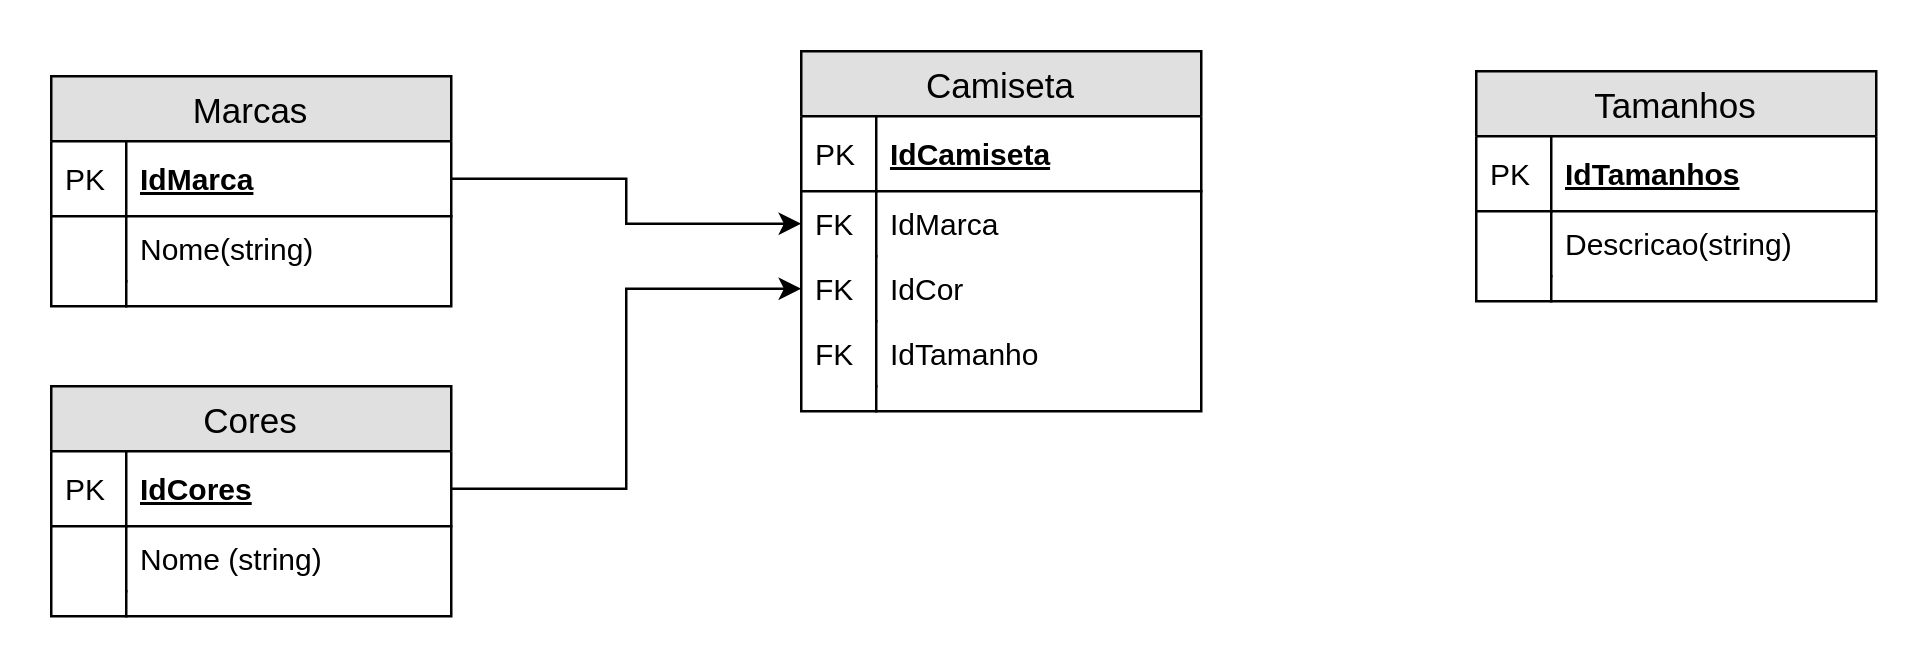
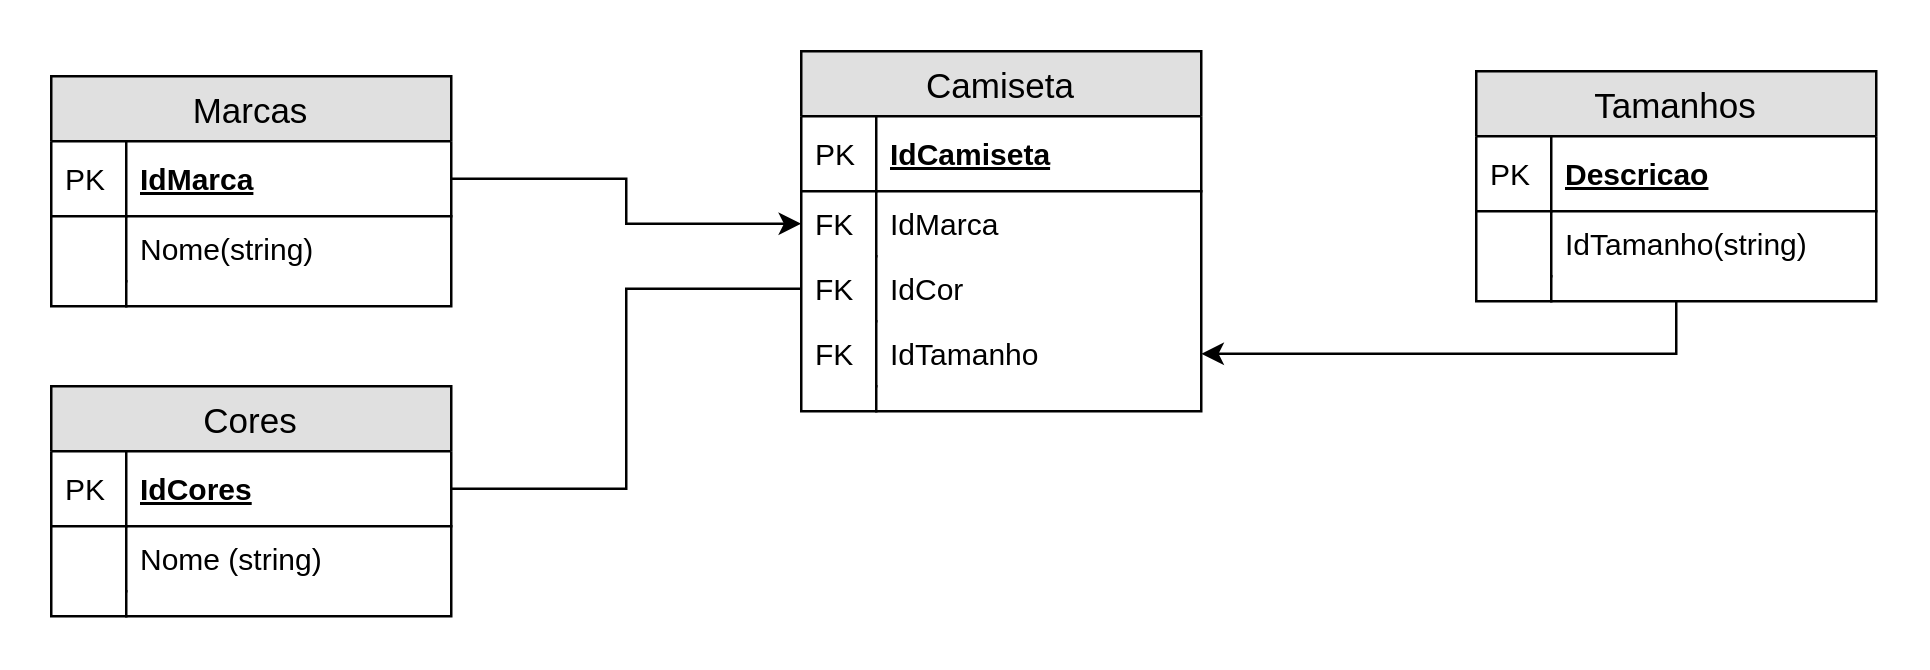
(1649, 175) -> (1637, 175)
(1700, 245) -> (1704, 245)
(783, 289) -> (790, 289)
none -> (1471, 354)
